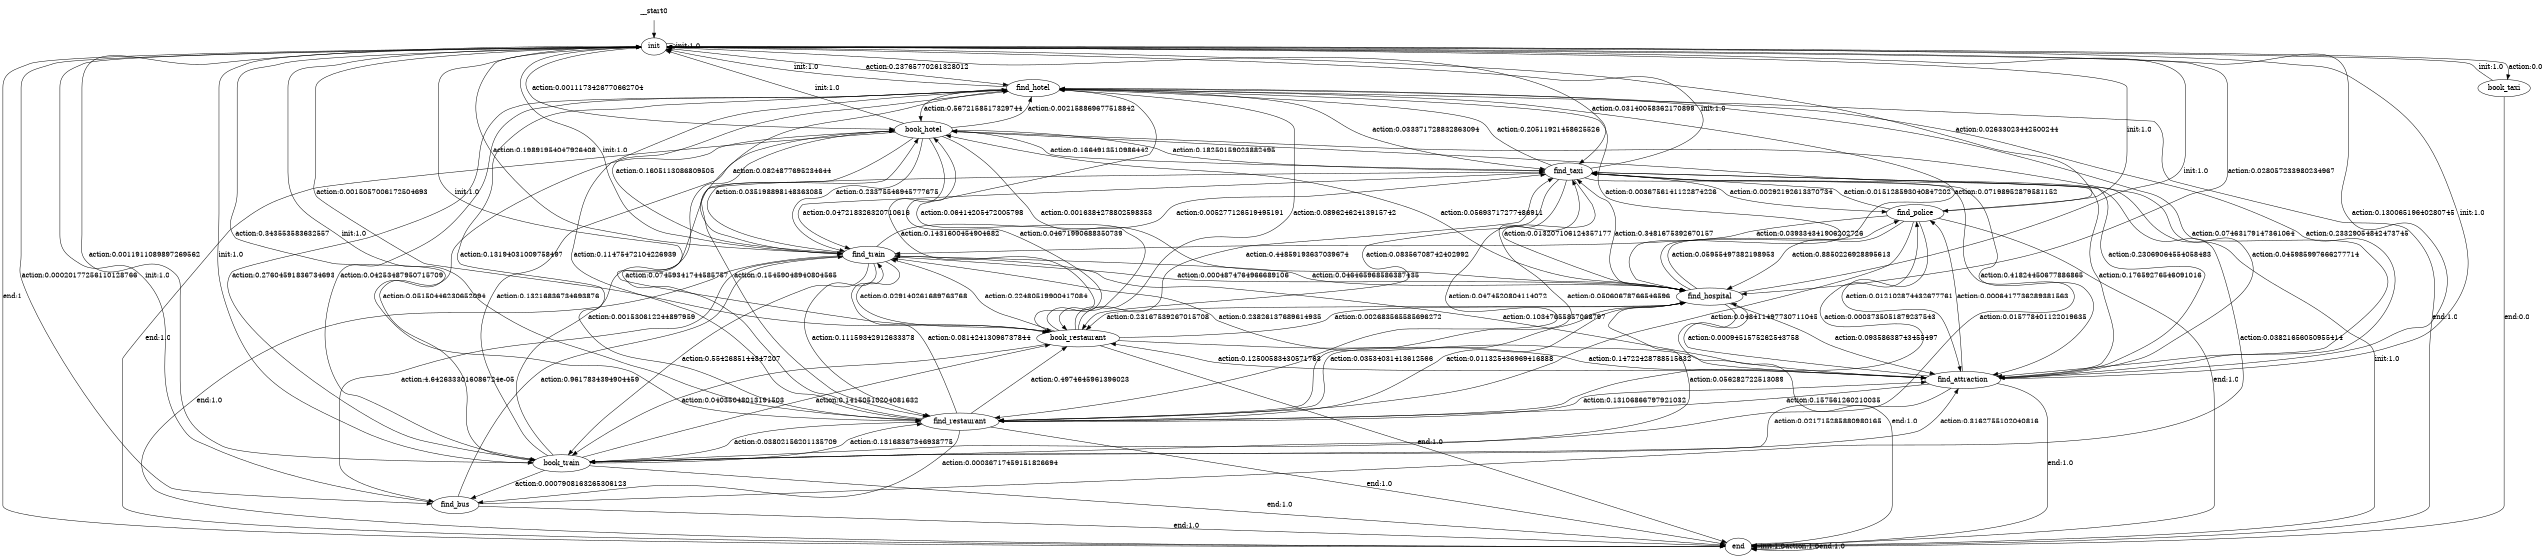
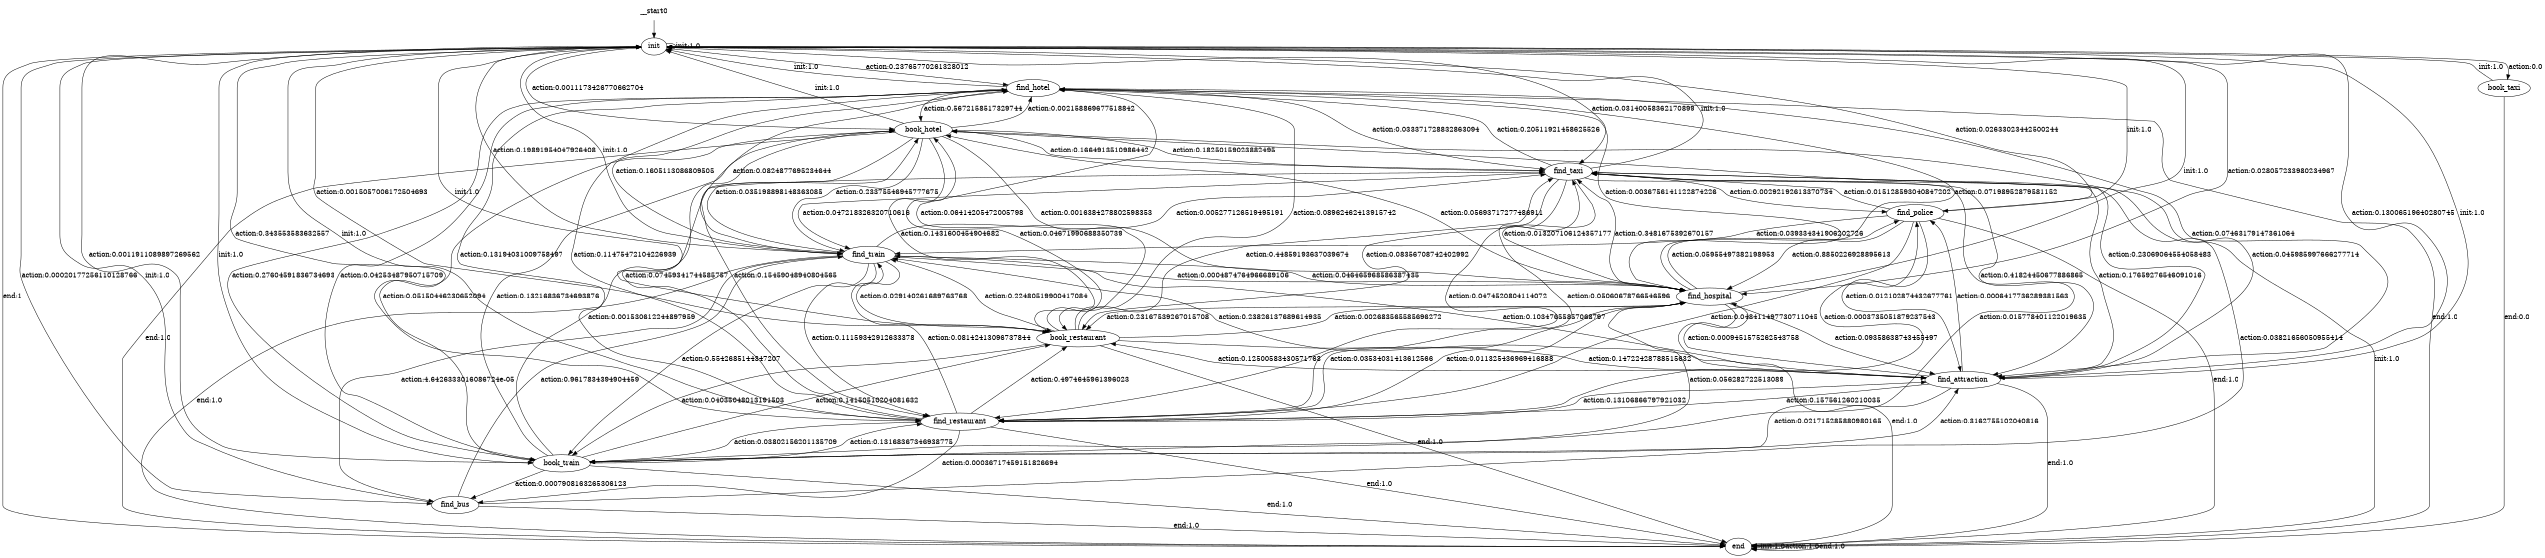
(1967, 134) -> none
